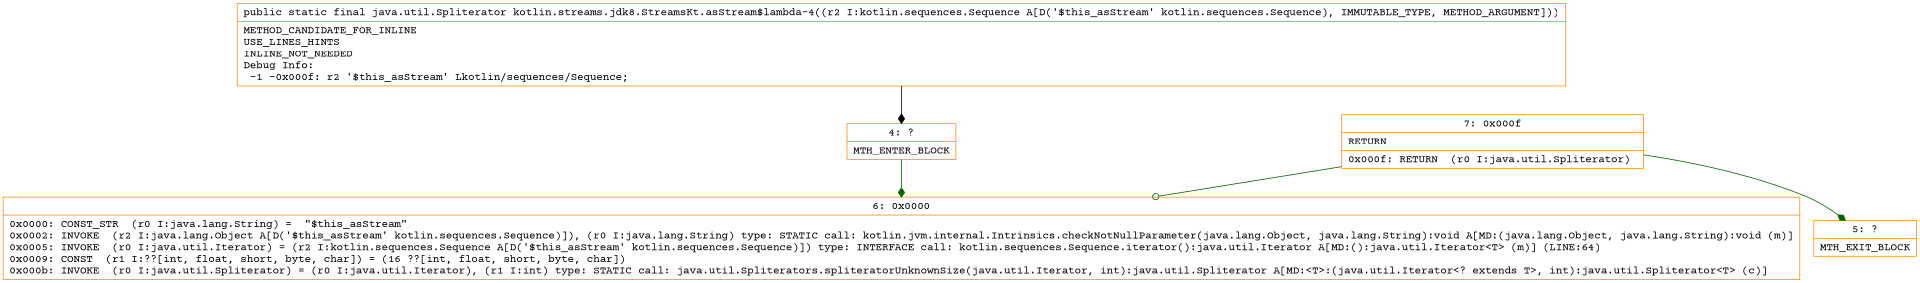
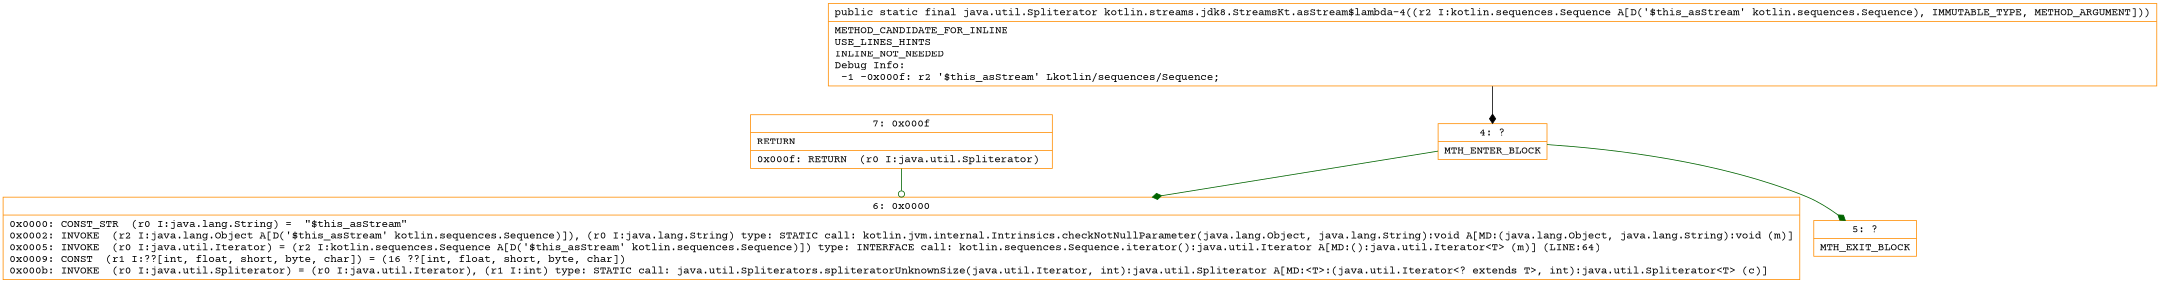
(1744, 176) -> (1697, 164)
